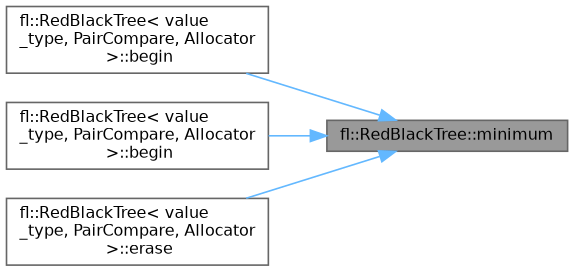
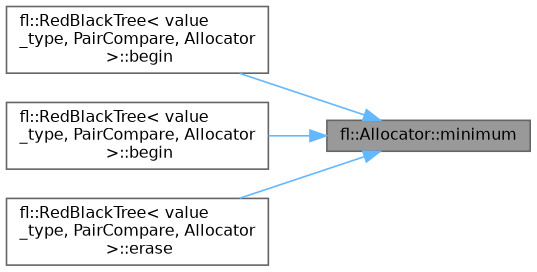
(447, 136) -> (429, 136)
